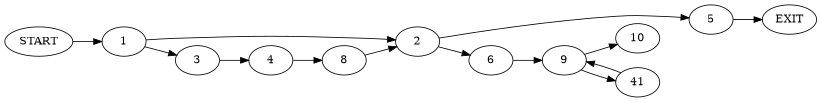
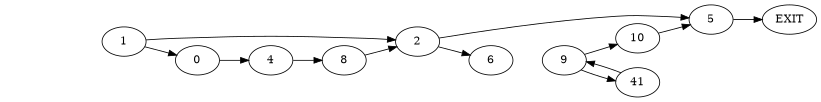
none -> (670, 30)
(39, 42) -> none
(197, 60) -> (197, 60)
(524, 60) -> none
